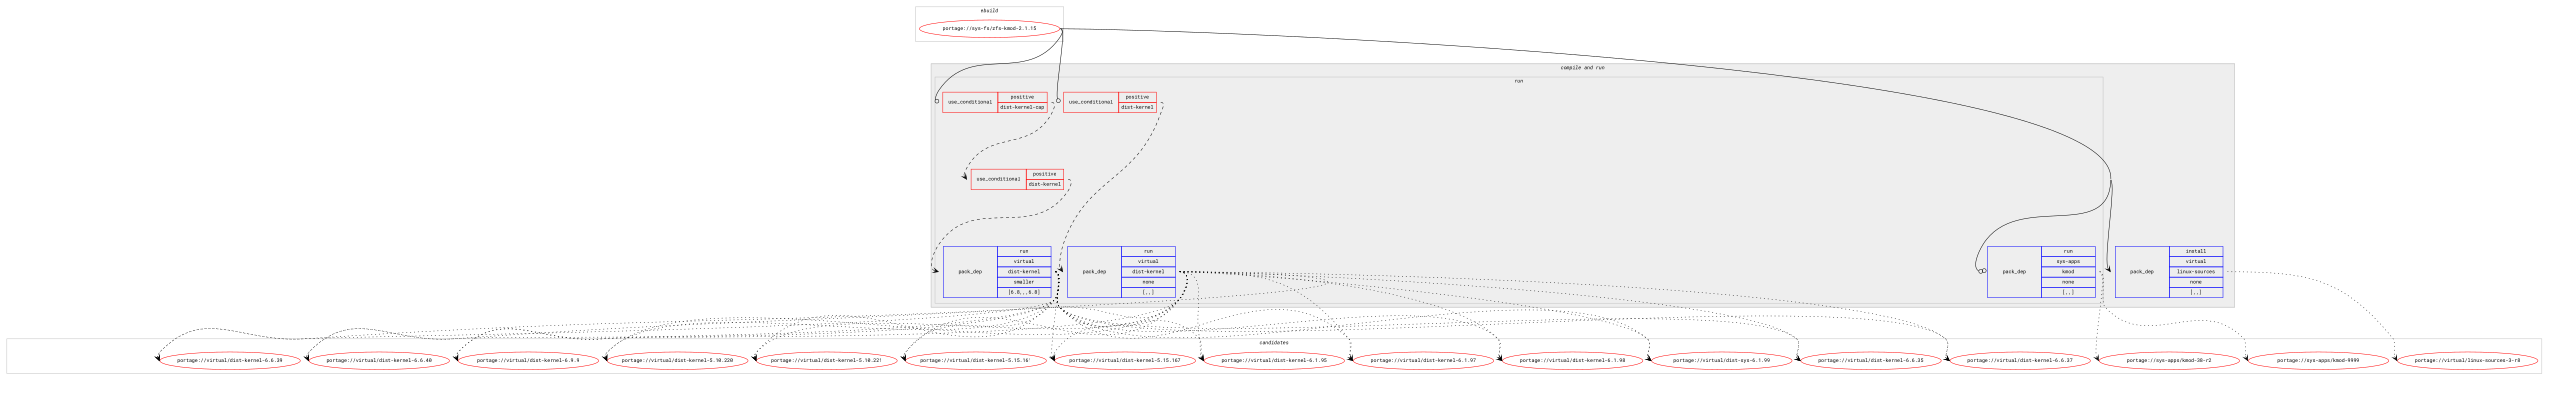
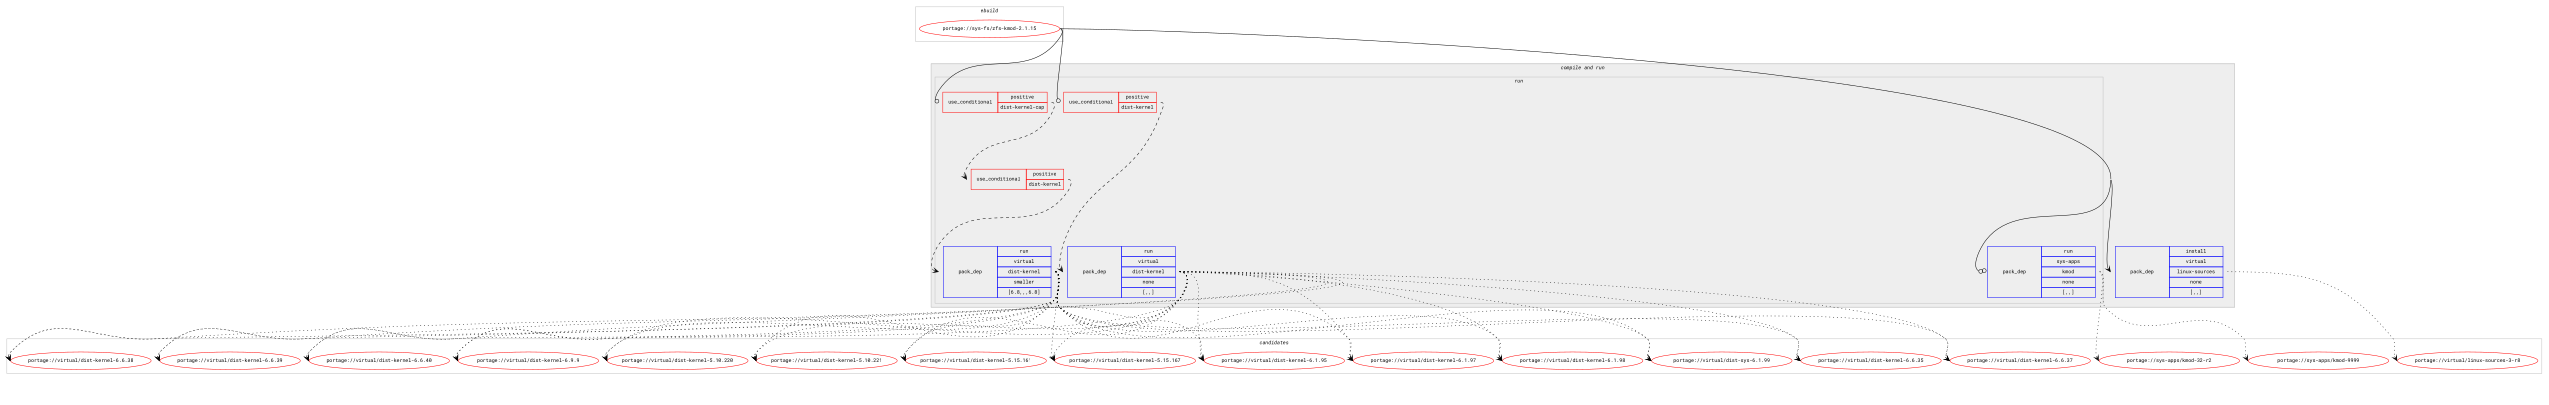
none -> (81, 361)
(2169, 361) -> (2169, 361)
